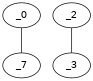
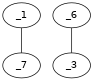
(22, 15) -> (22, 15)
(72, 15) -> (72, 15)
